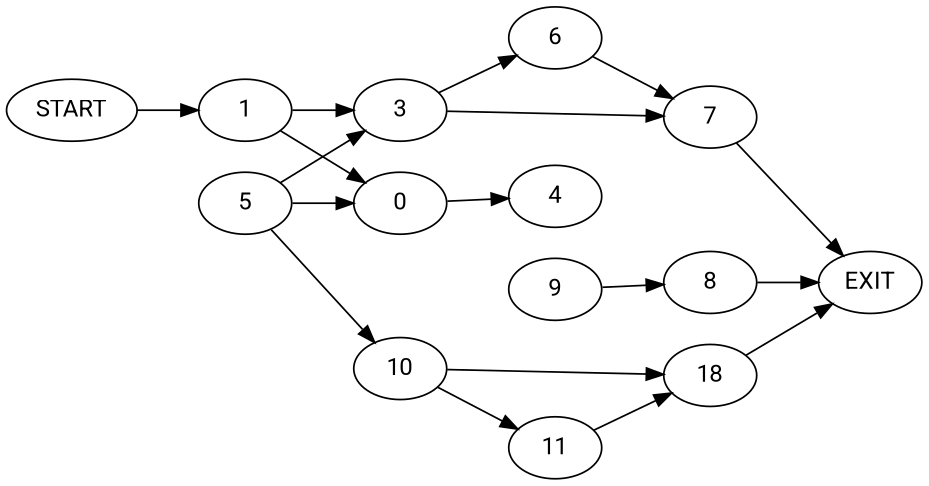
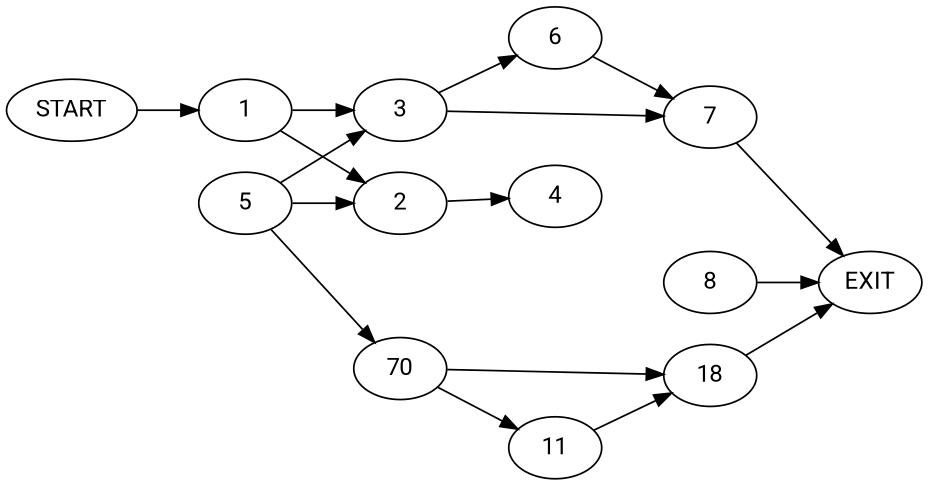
(400, 203) -> (400, 203)
(555, 289) -> none
(400, 369) -> (400, 369)
